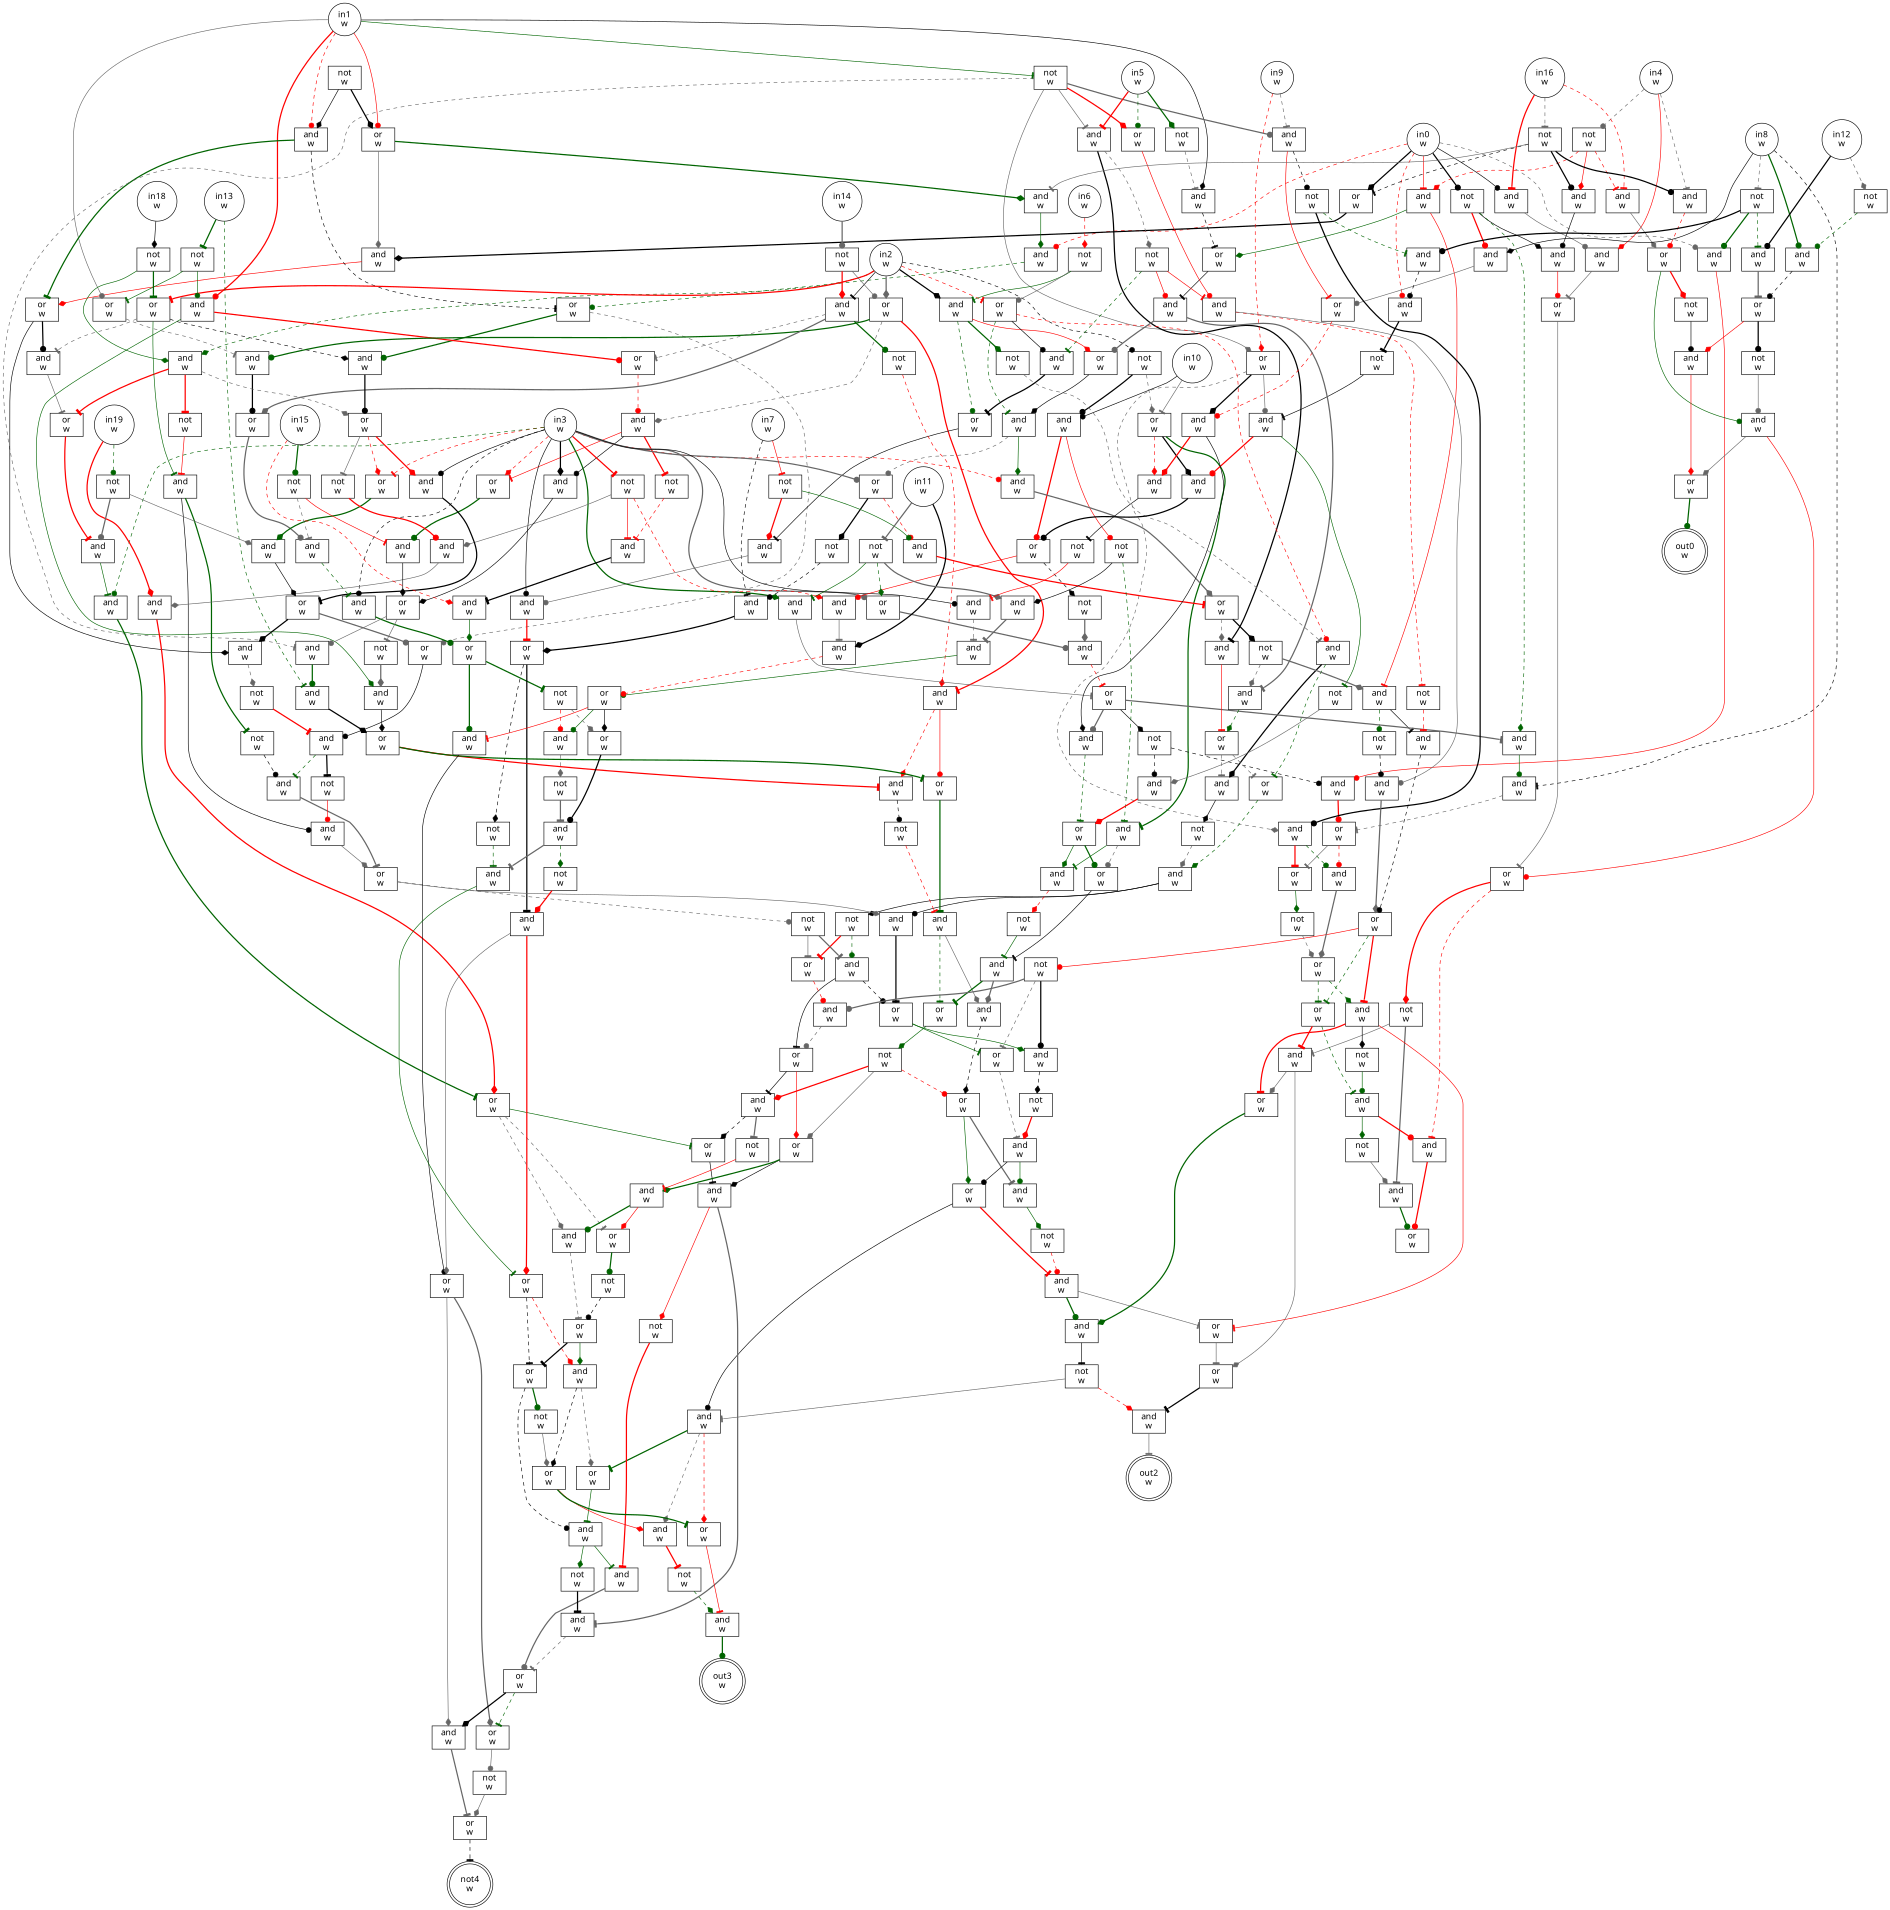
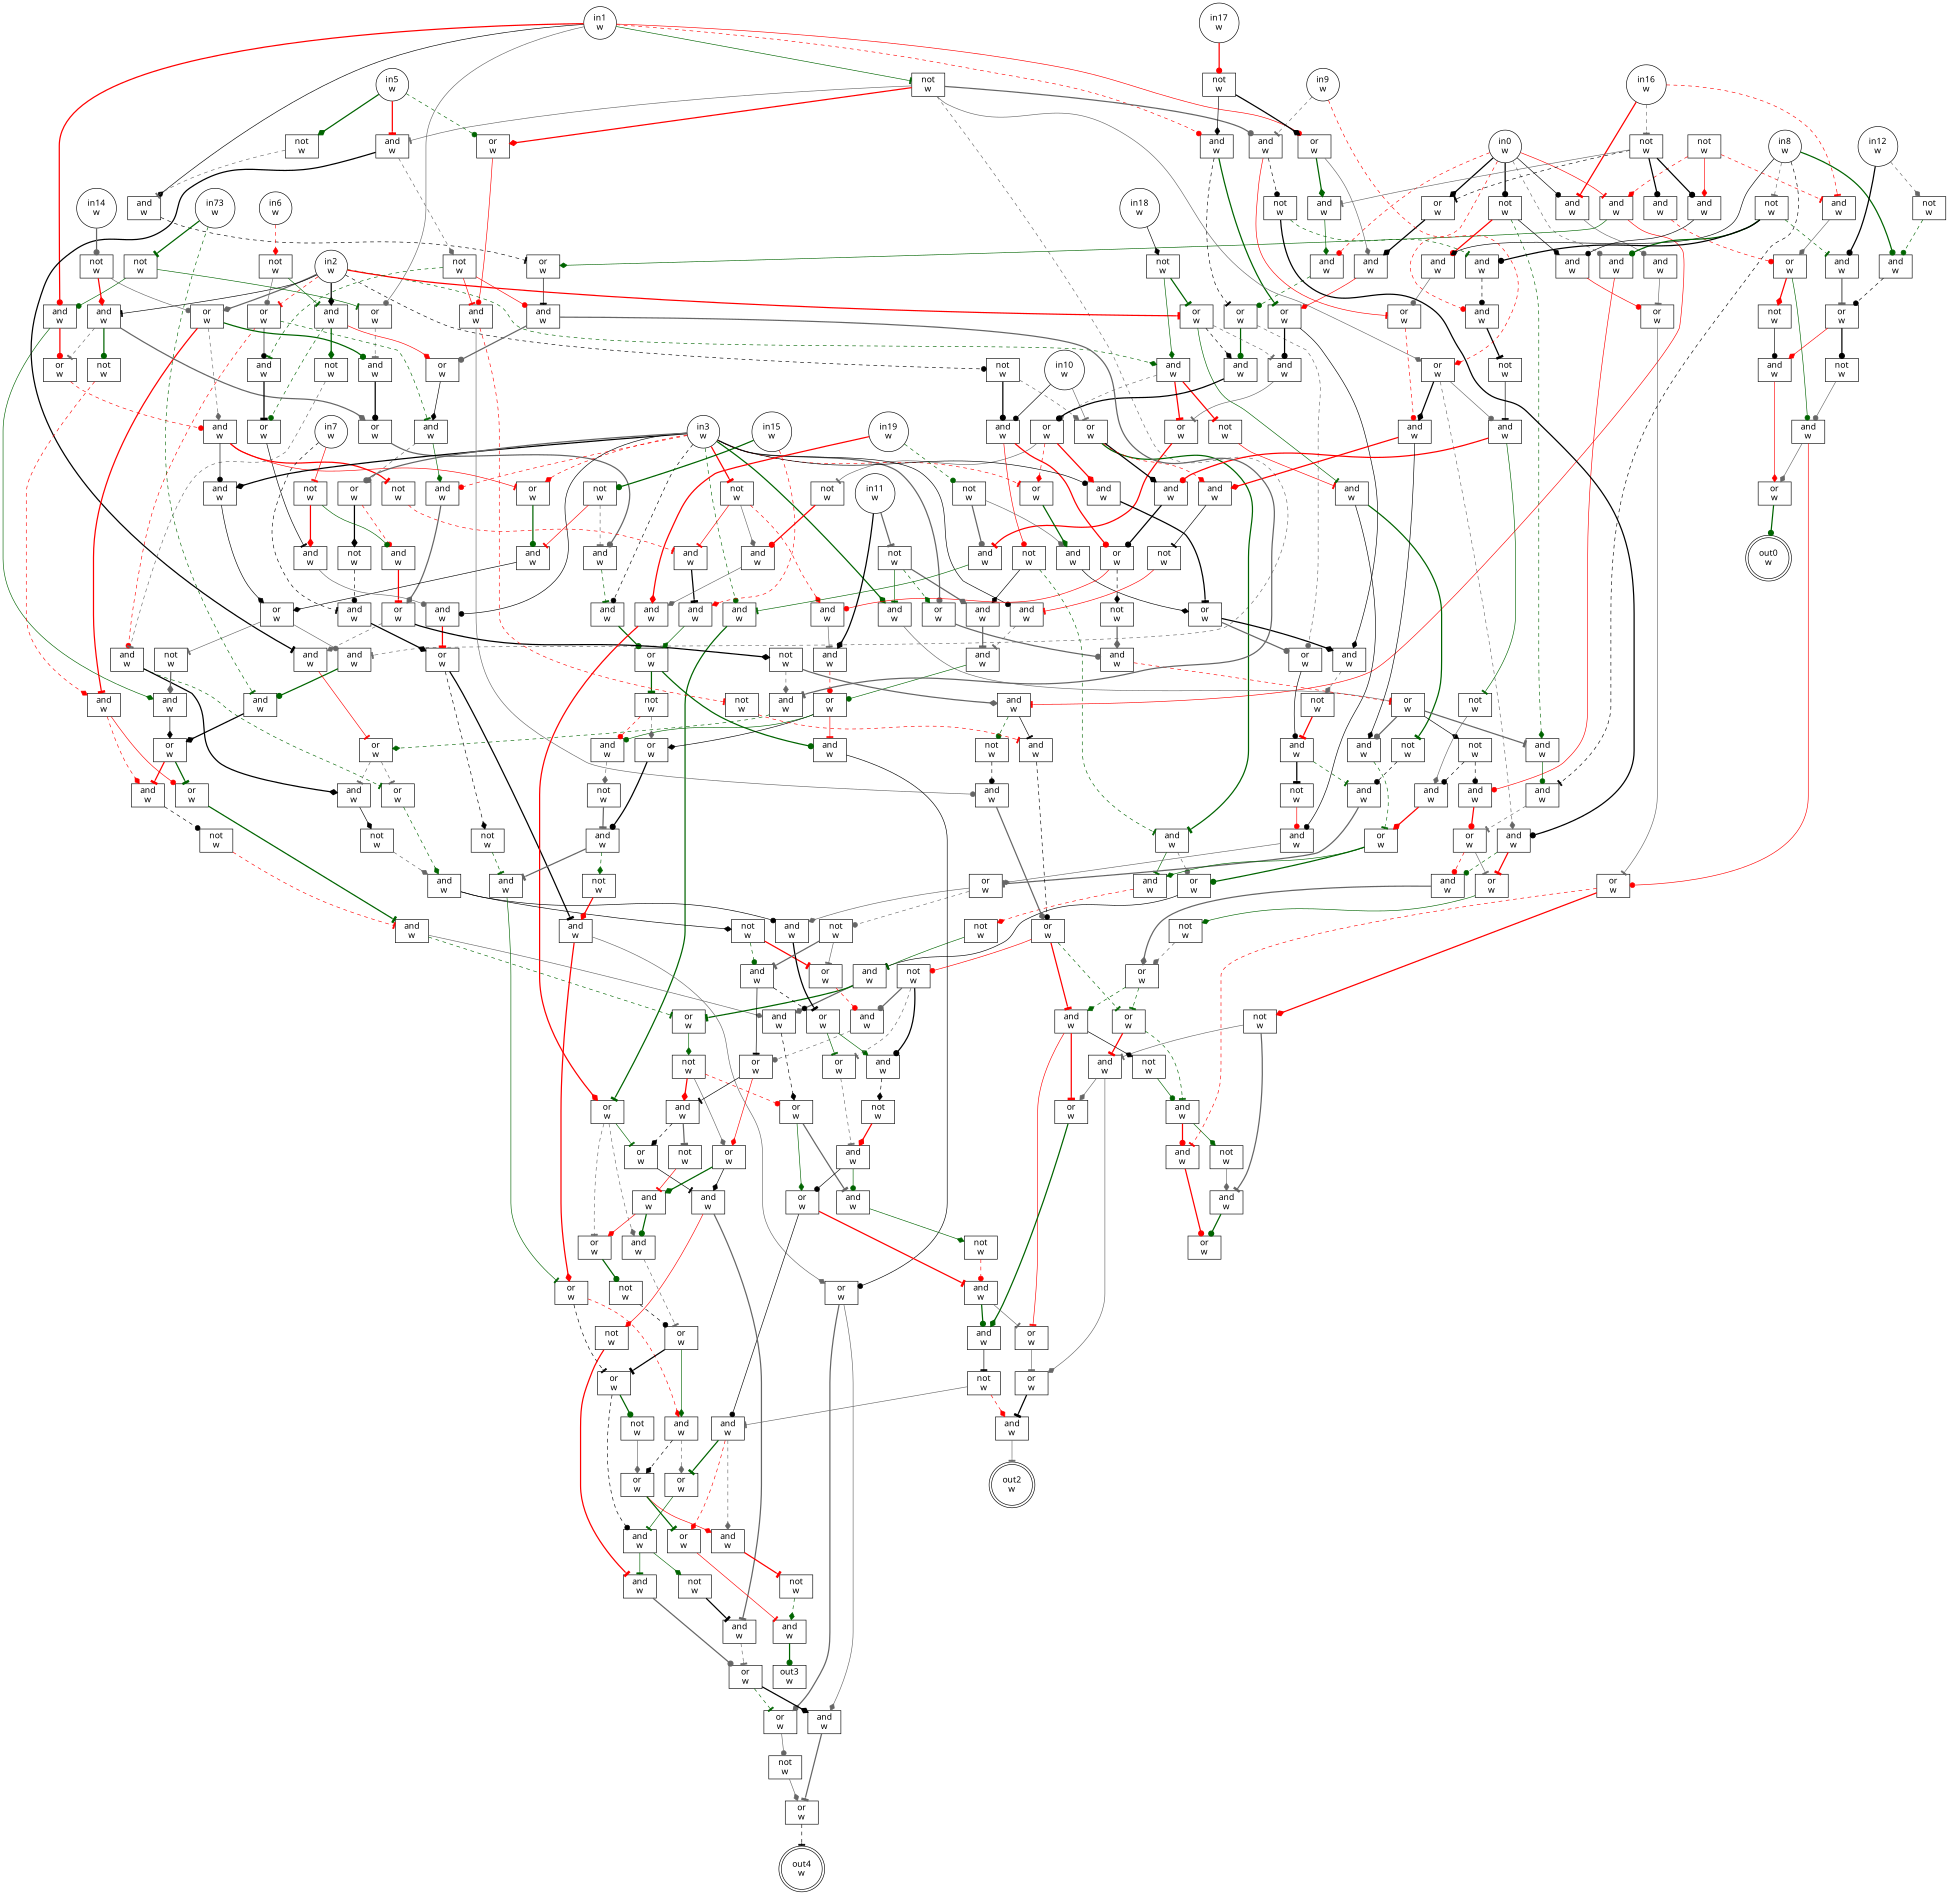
none -> (1219, 23)
(1656, 78) -> none
(224, 201) -> (215, 208)
(722, 1681) -> (790, 1677)
(470, 1884) -> (802, 1869)
